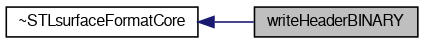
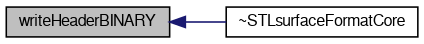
(234, 22) -> (206, 22)
